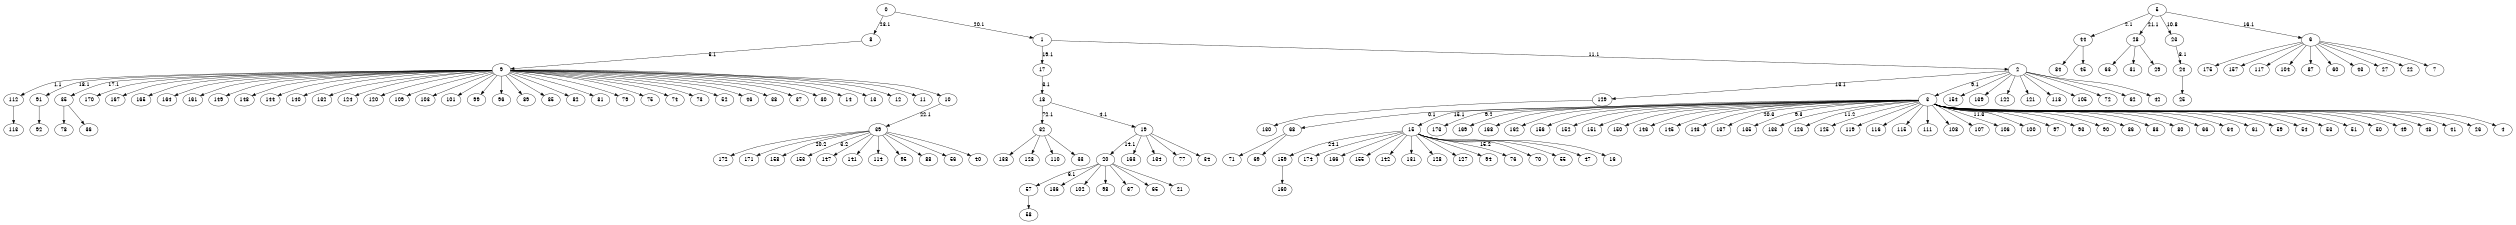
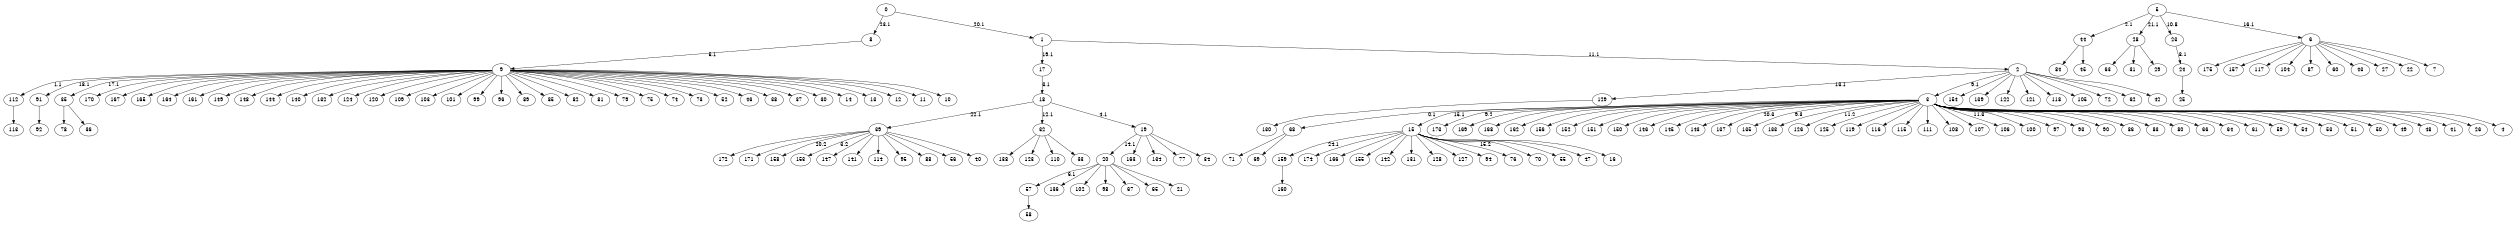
(915, 115) -> (962, 115)
(1048, 115) -> (1048, 115)
